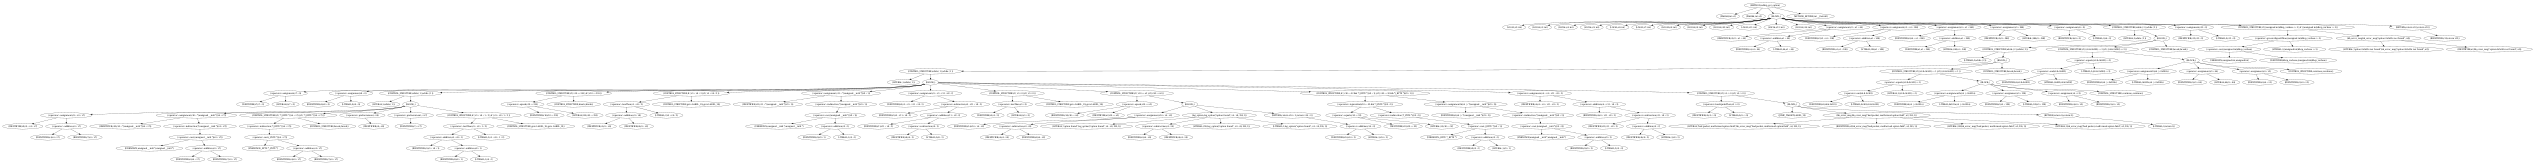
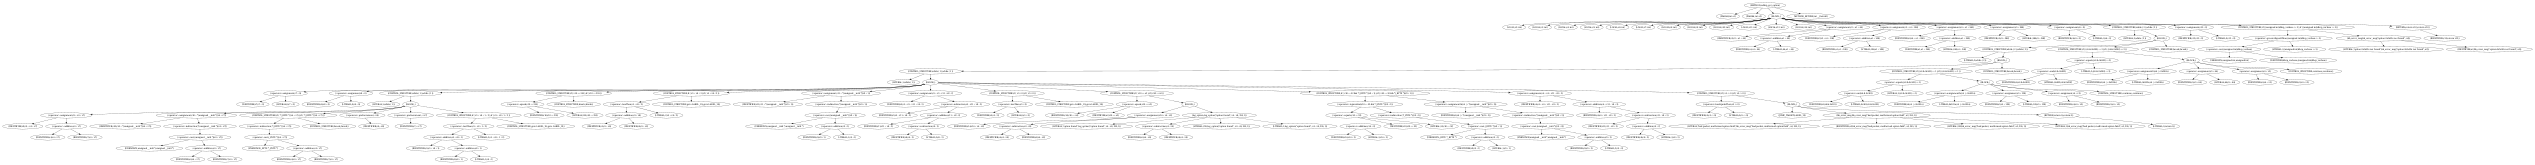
(1292, 115) -> none
